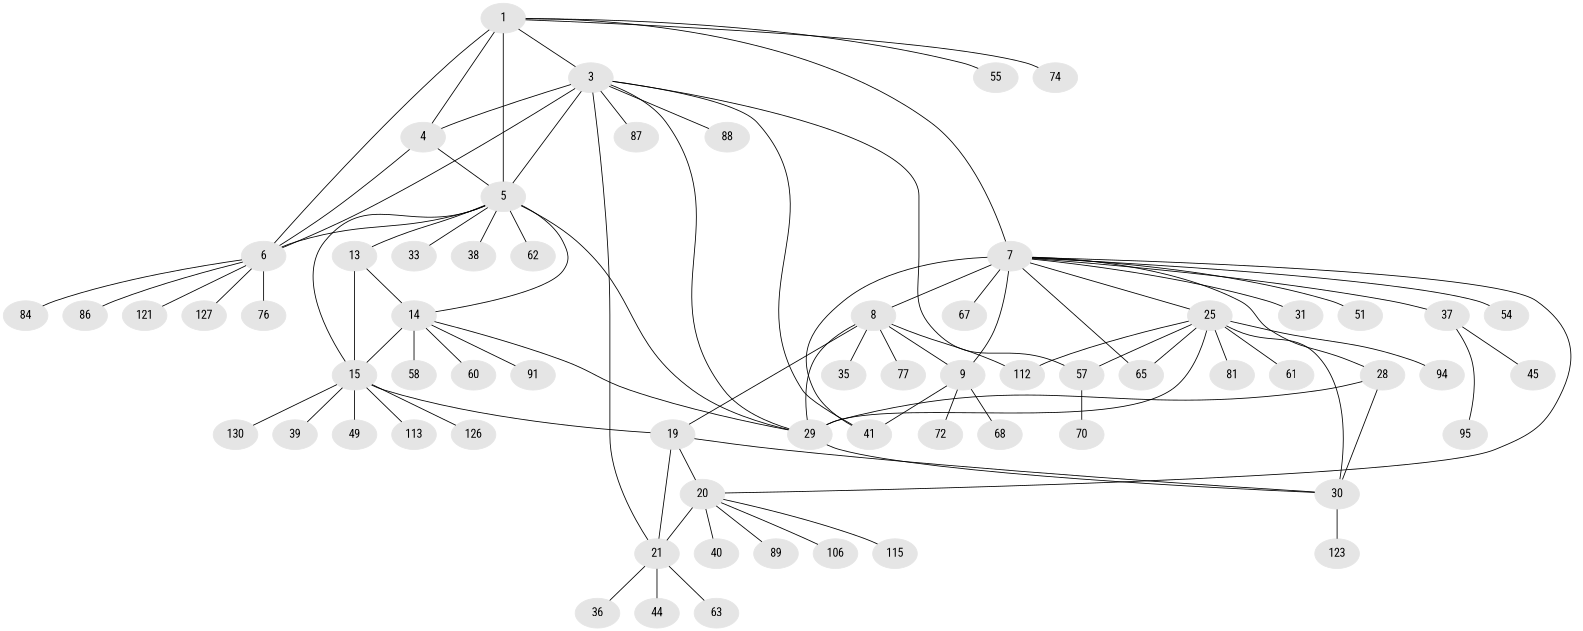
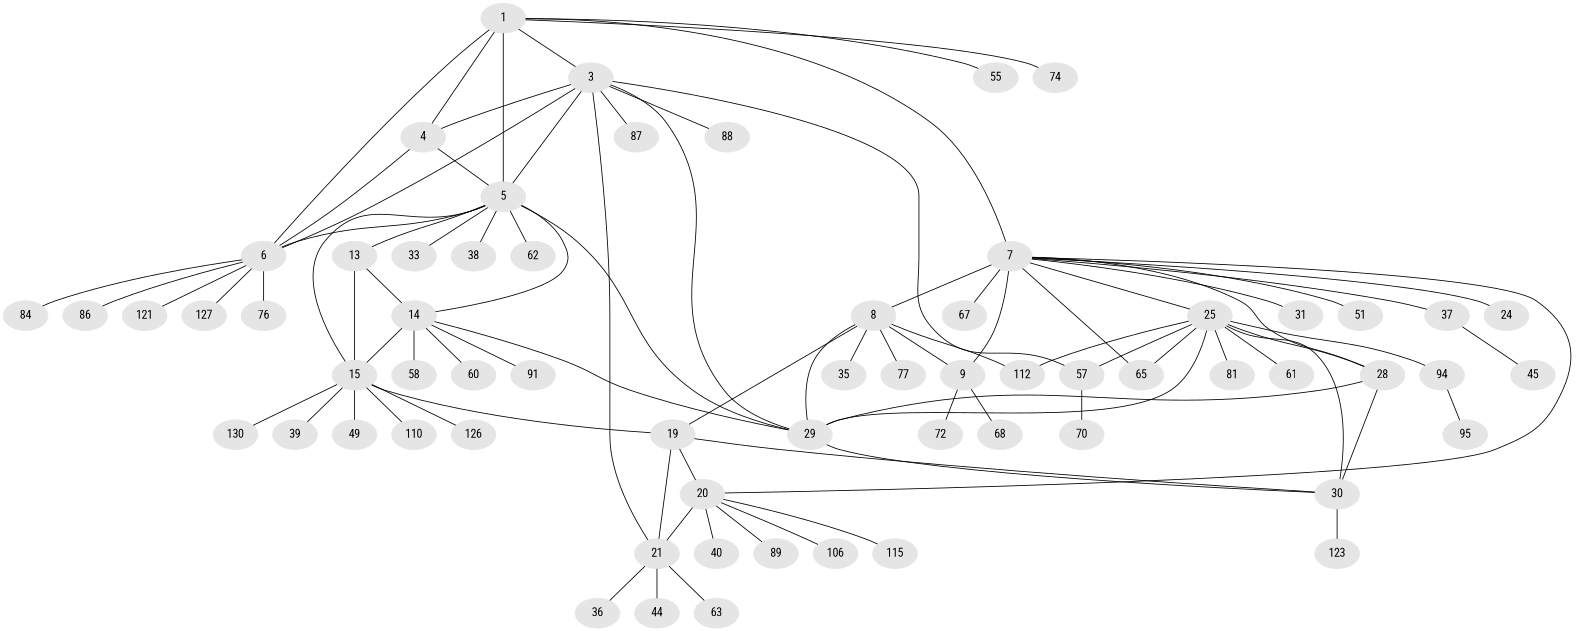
(1507, 316) -> (1507, 316)
none -> (1296, 345)
(1474, 373) -> (1454, 405)
(414, 435) -> (414, 435)
(869, 435) -> none
